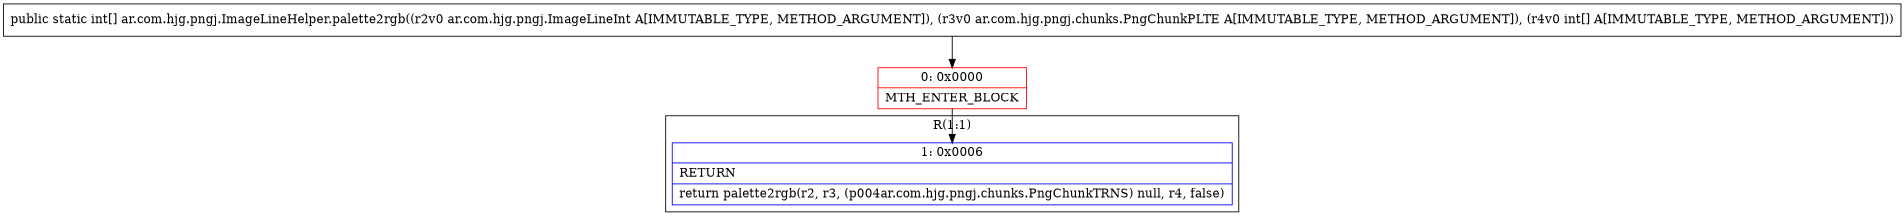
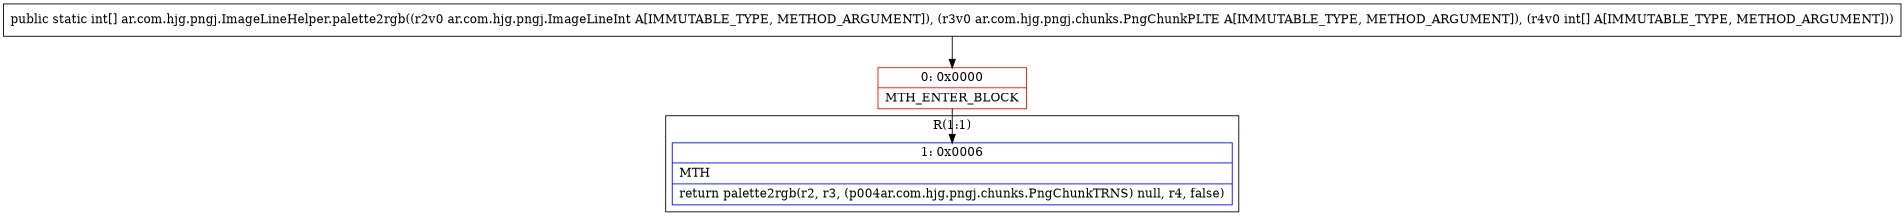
(708, 173) -> (695, 173)
